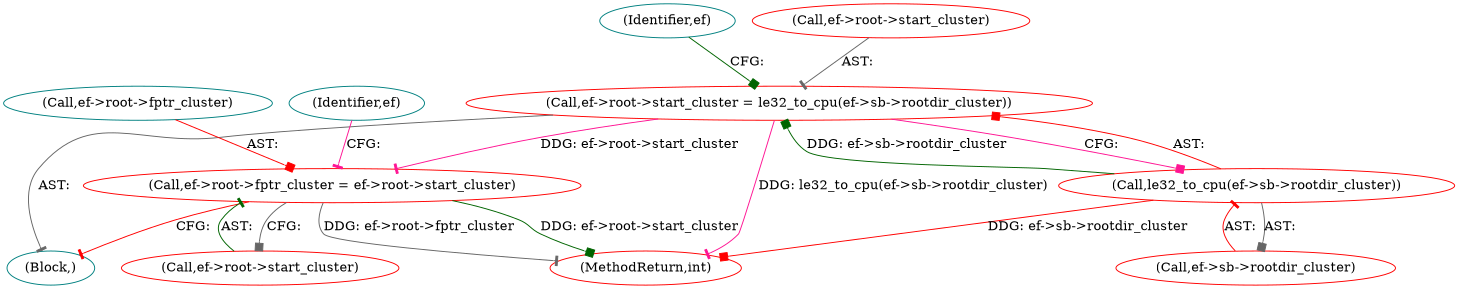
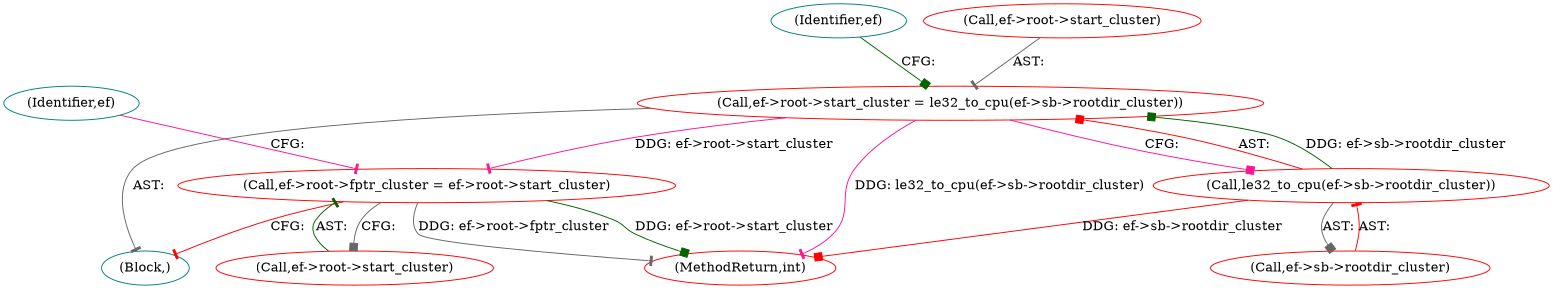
(138, 103) -> none
